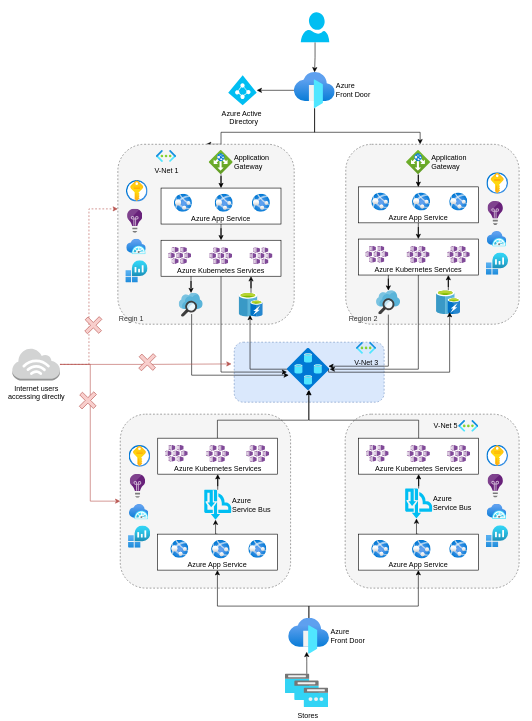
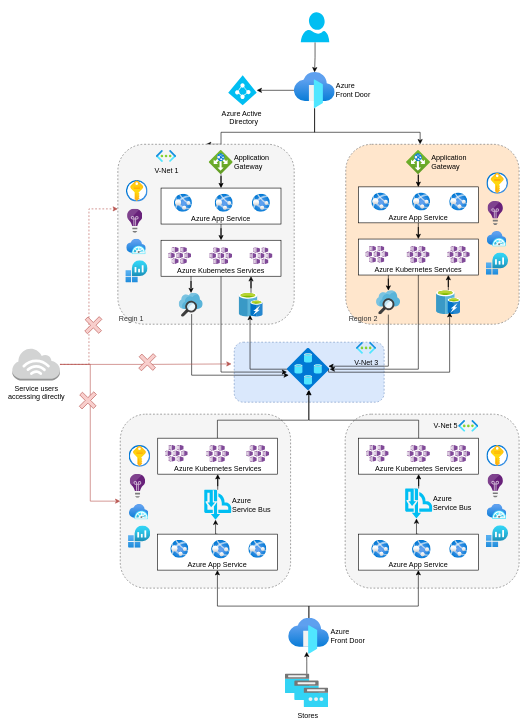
(433, 234) -> (433, 234)
(37, 394) -> (37, 394)
